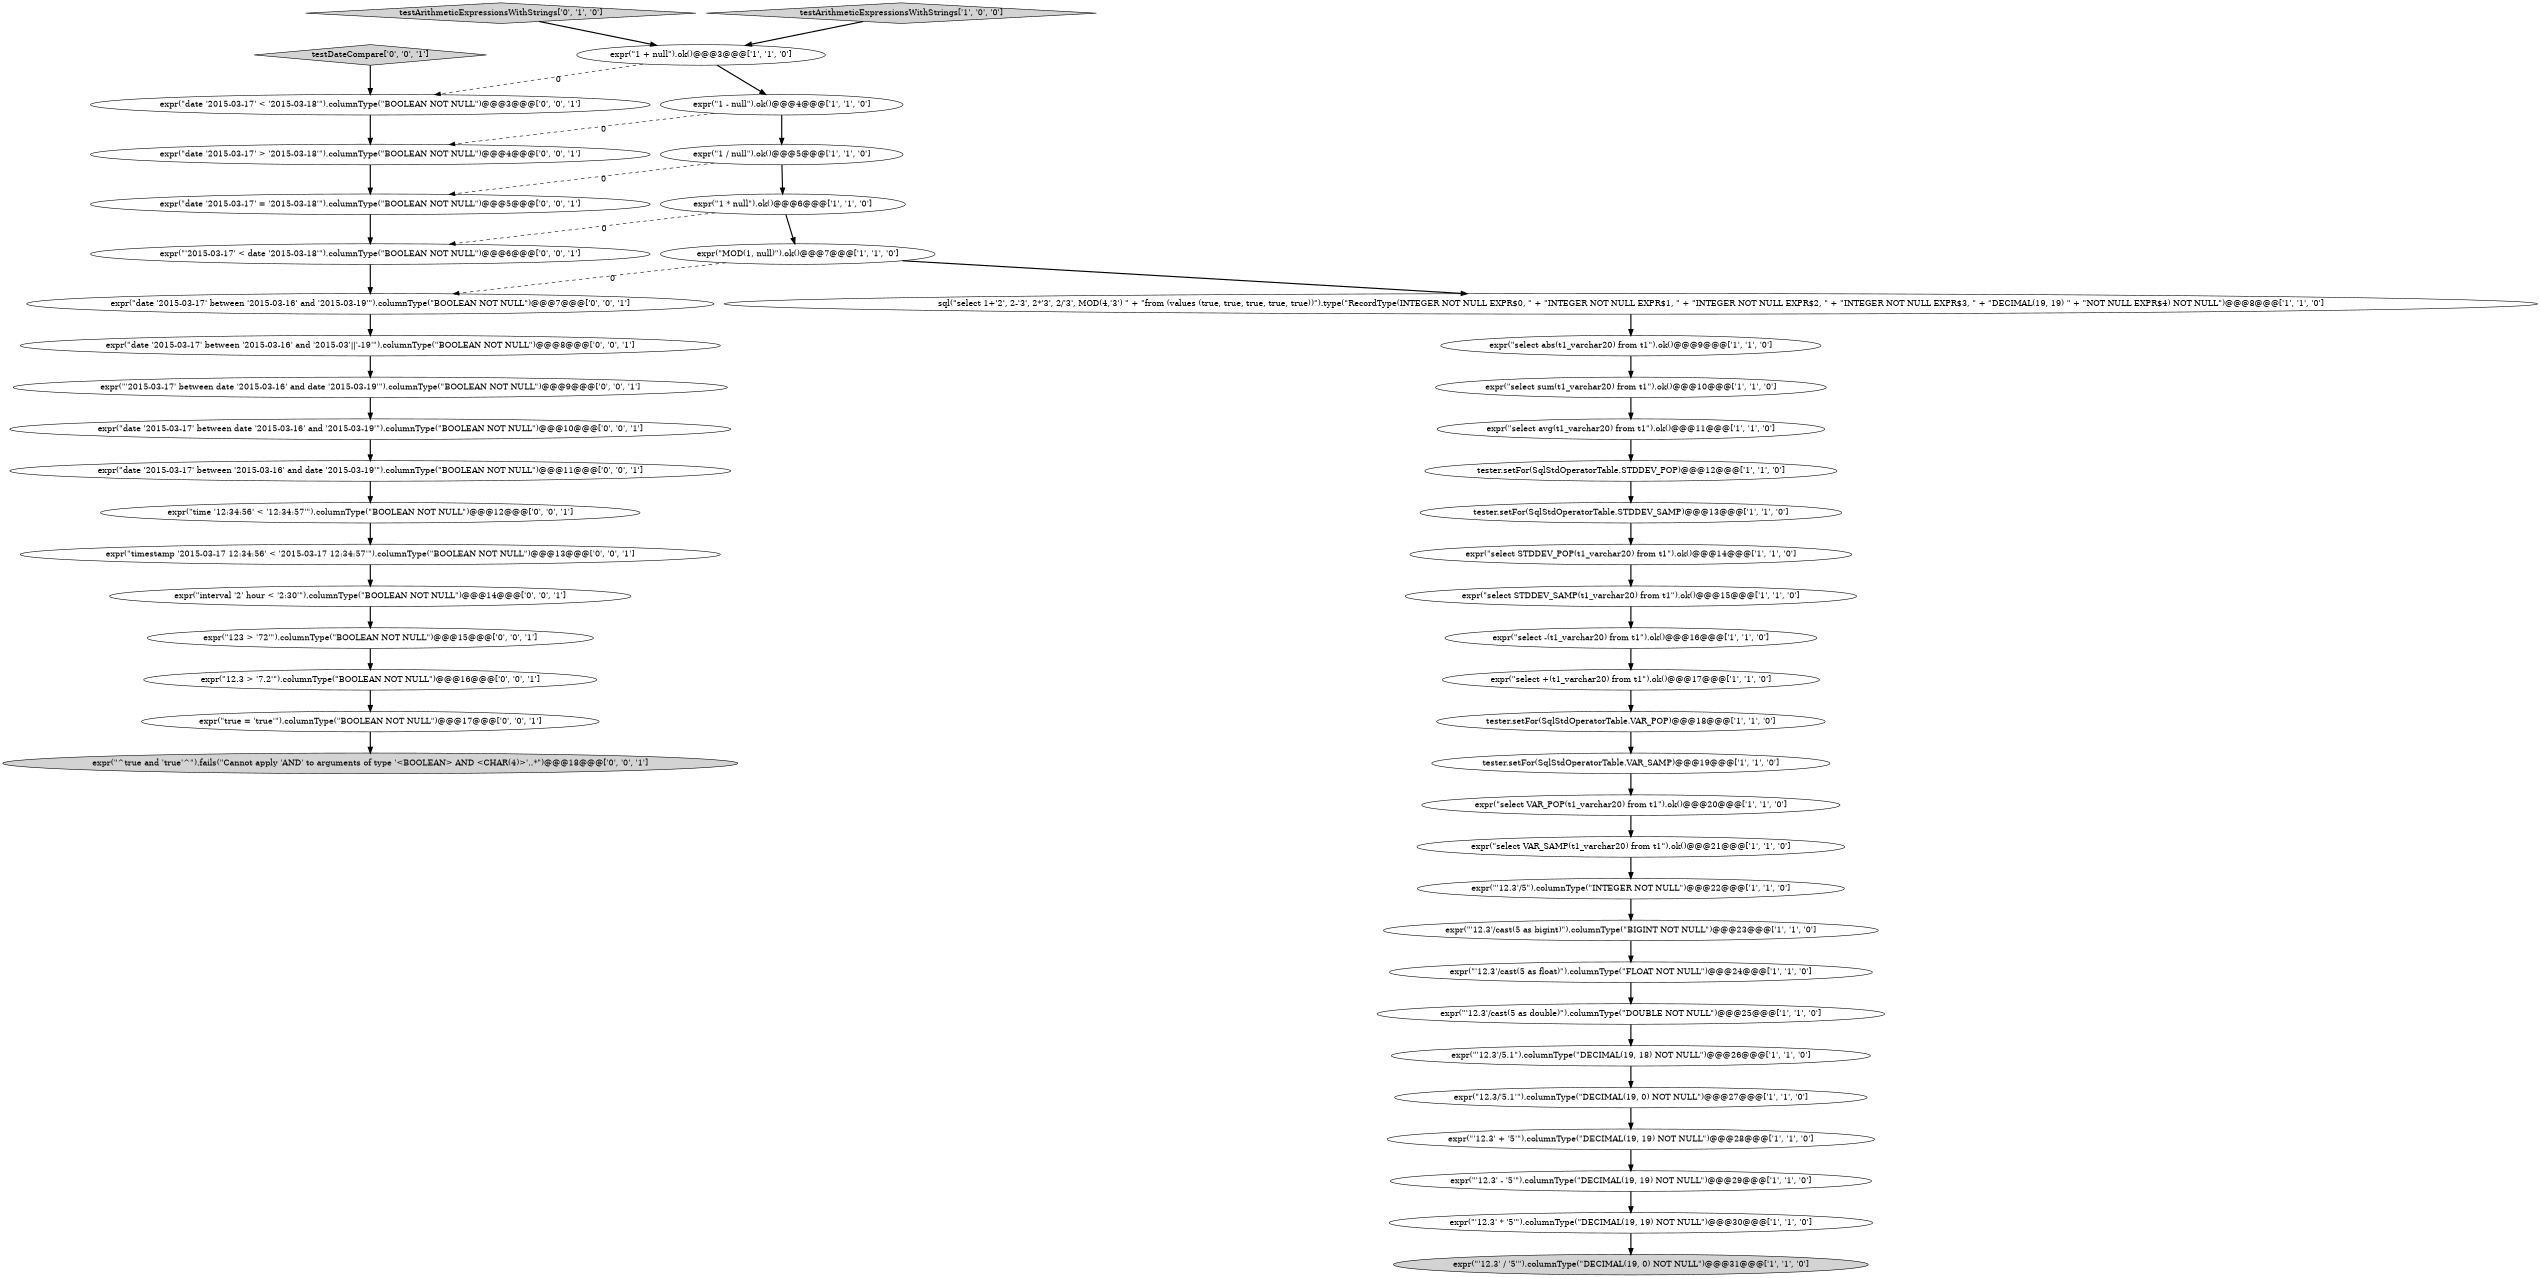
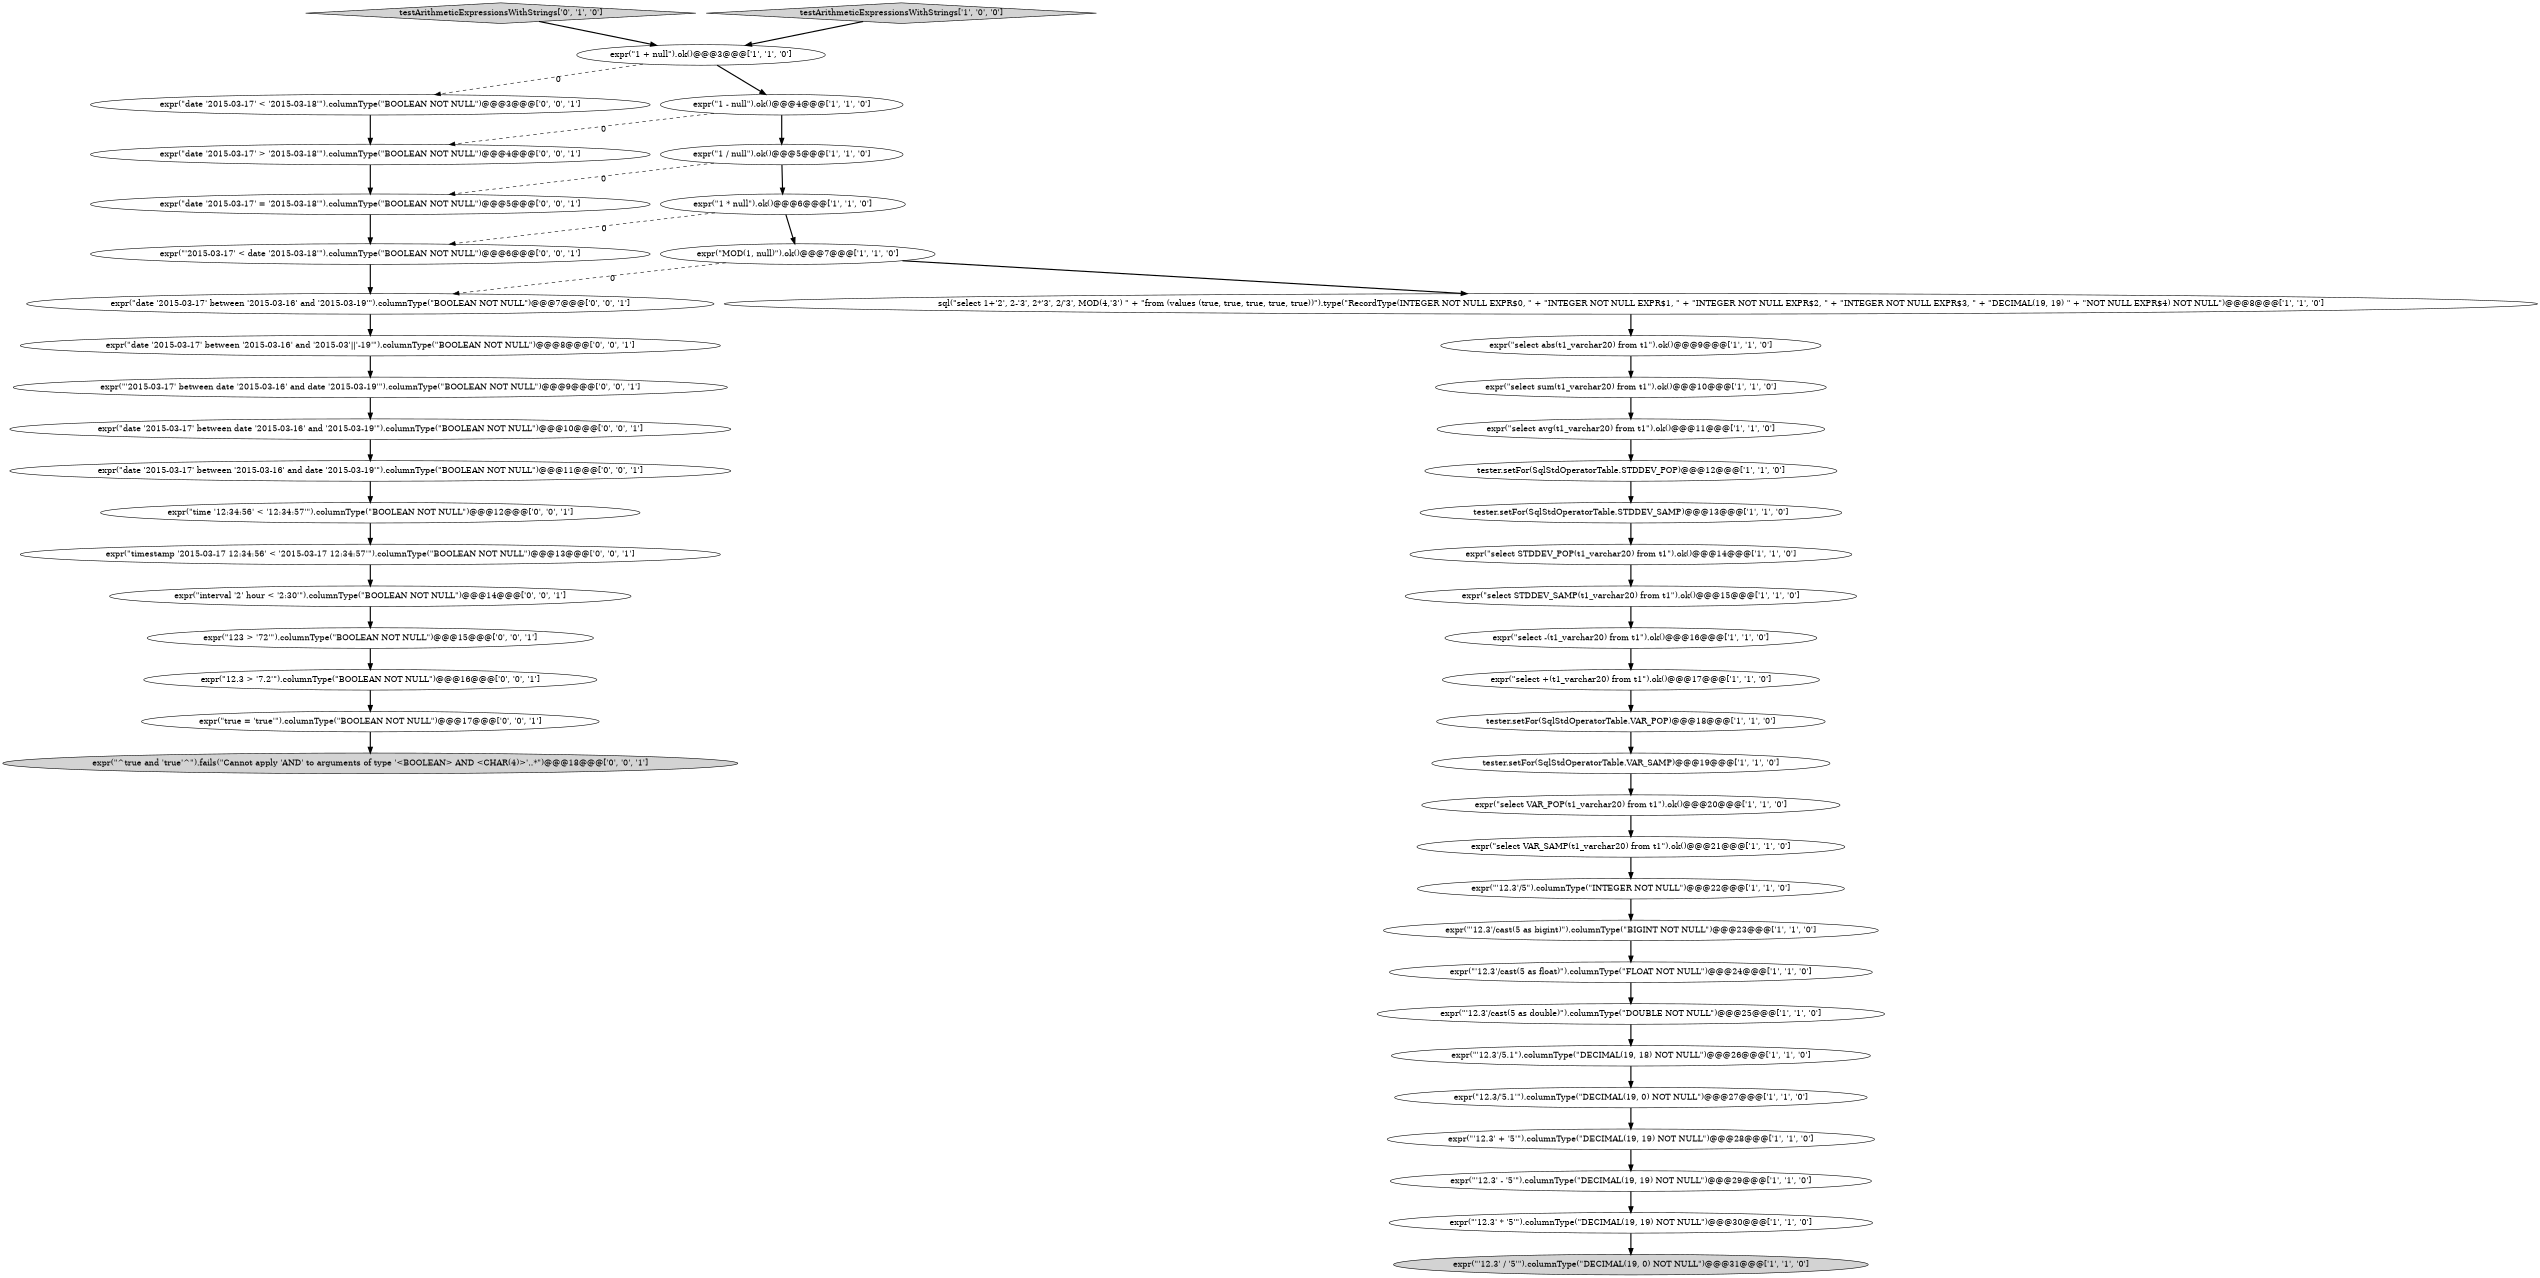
(370, 55) -> none
